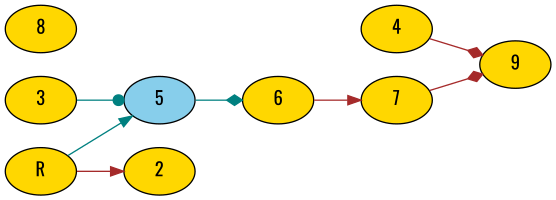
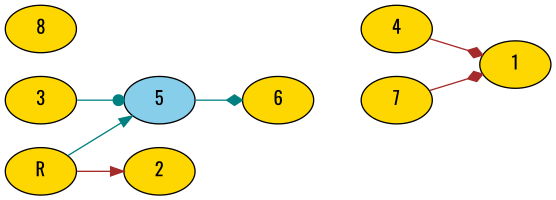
(515, 65) -> (515, 65)
(331, 100) -> none
